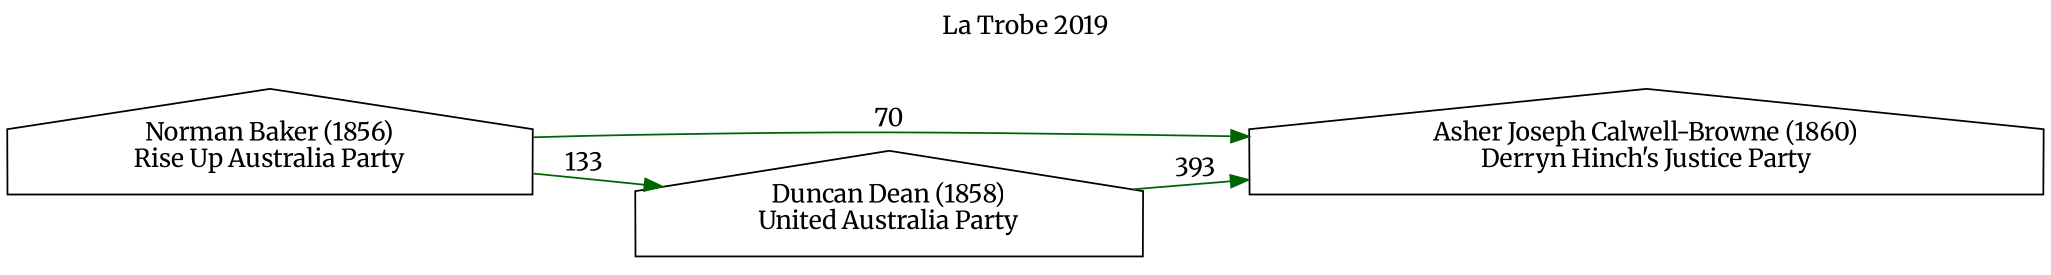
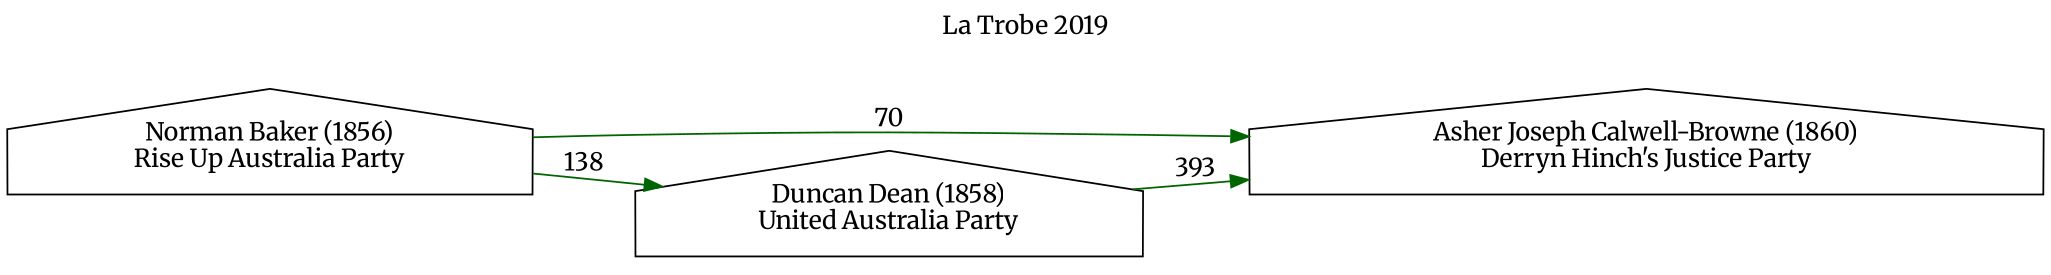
(584, 164) -> (584, 164)
